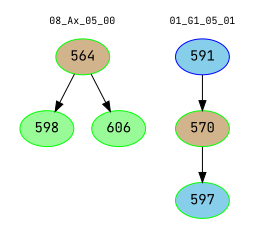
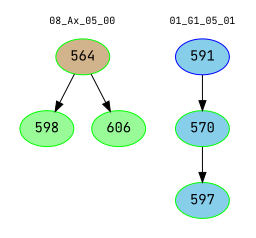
(202, 129) -> (202, 129)
